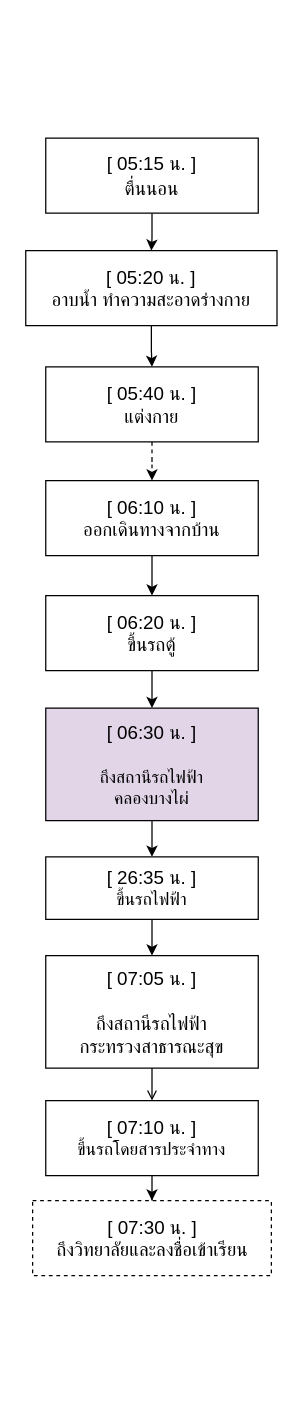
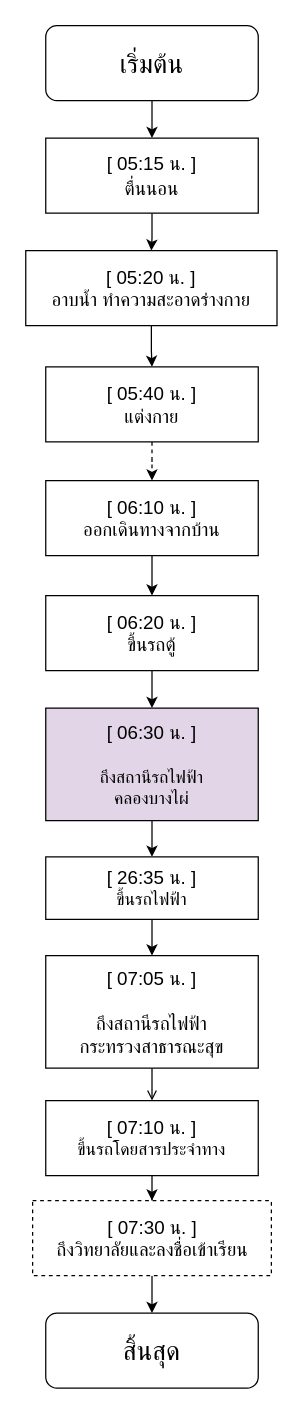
none -> (152, 63)
none -> (152, 124)
none -> (152, 1299)
none -> (152, 1351)
